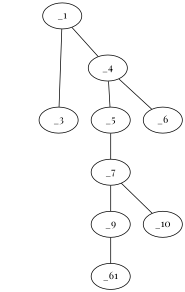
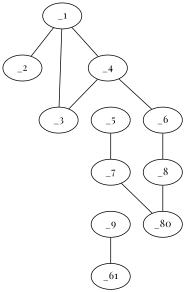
none -> (22, 68)
(109, 94) -> (83, 94)
none -> (163, 172)
(111, 198) -> none
(163, 224) -> (163, 224)
